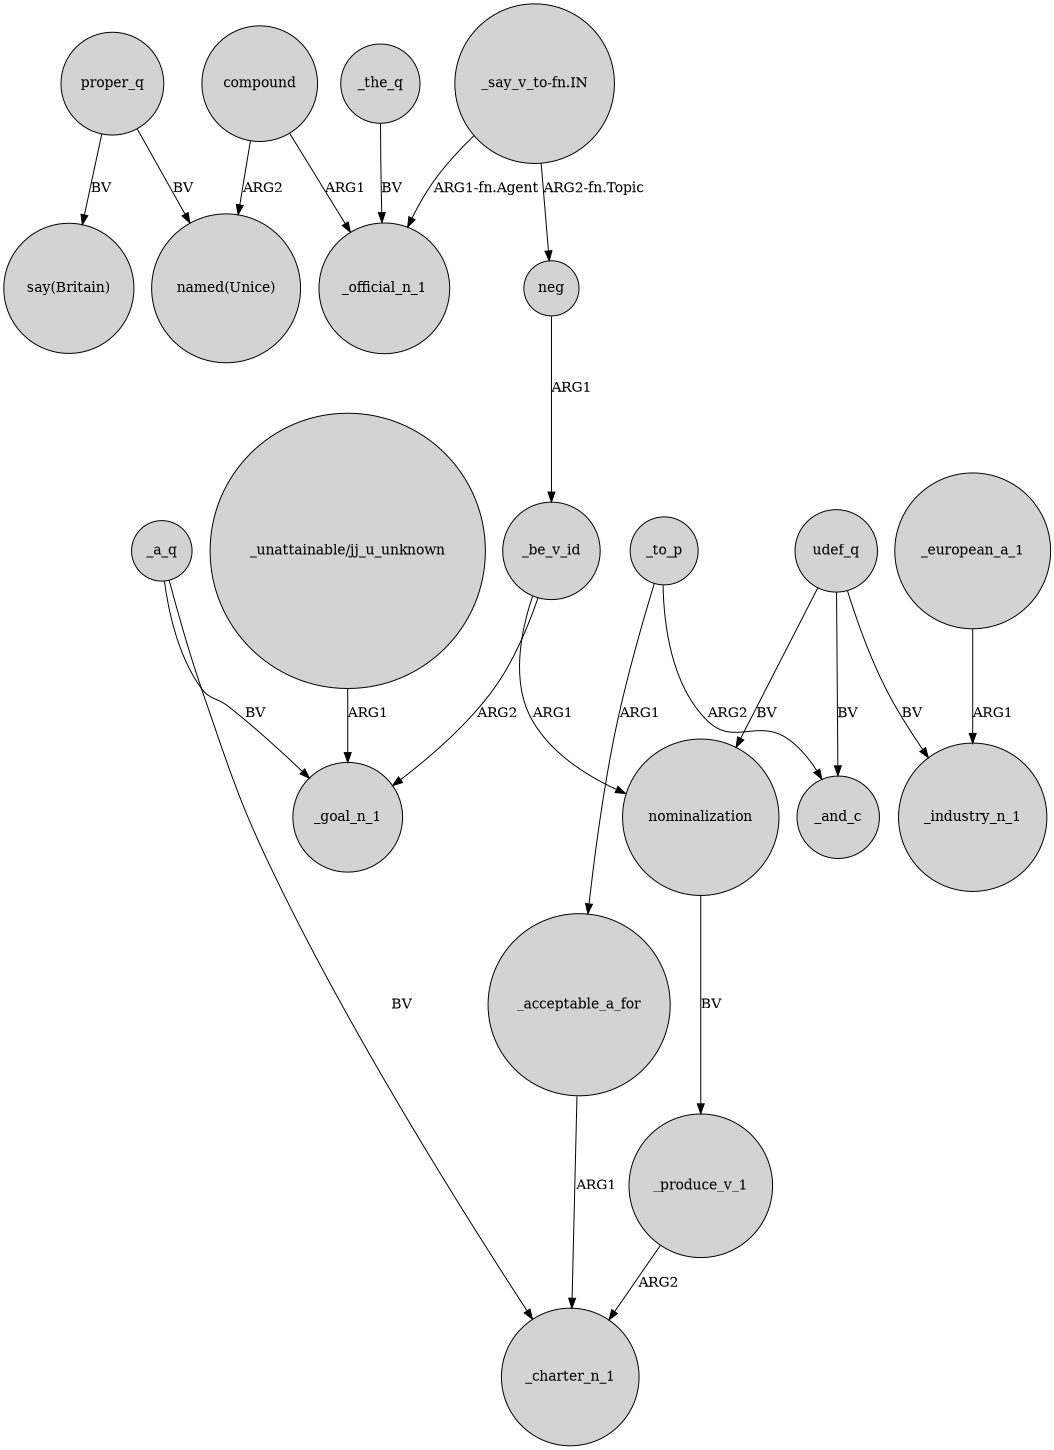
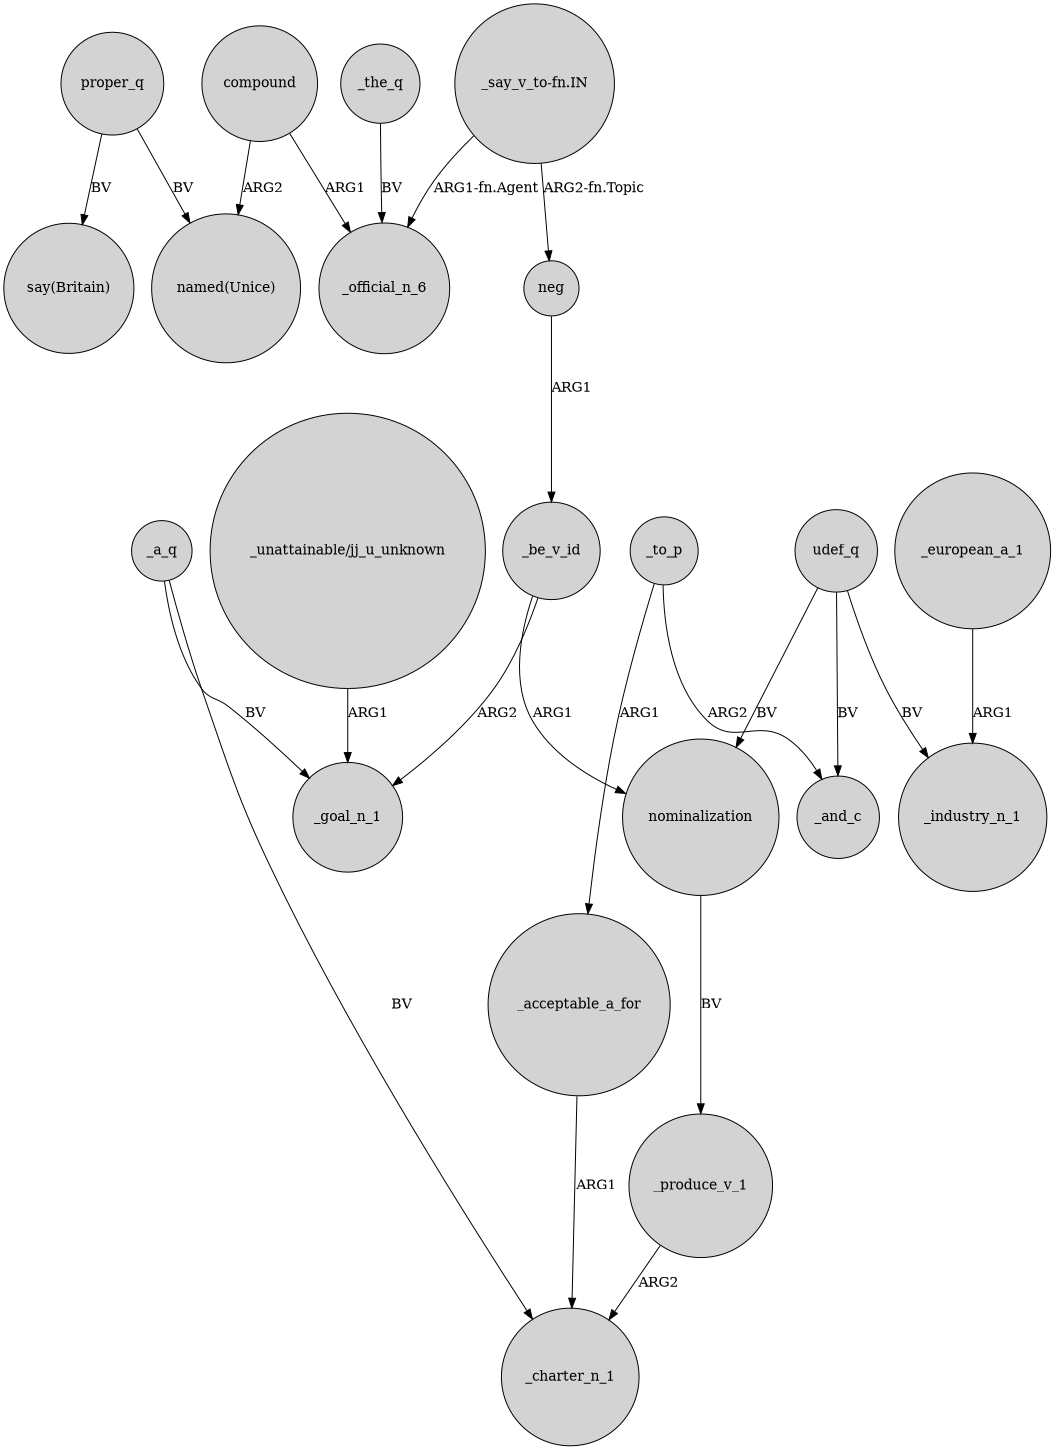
(384, 288) -> (384, 288)
